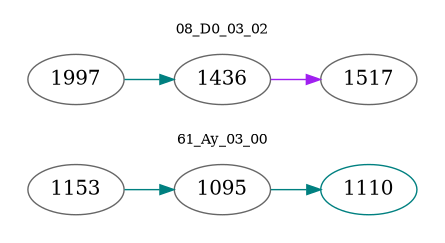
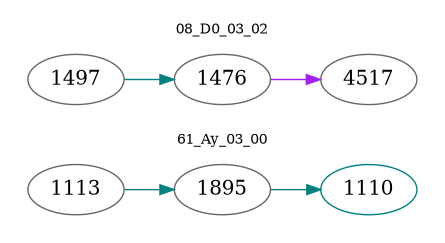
(76, 79) -> (76, 79)
(222, 79) -> (222, 79)
(369, 79) -> (369, 79)
(76, 190) -> (76, 190)
(222, 190) -> (222, 190)
